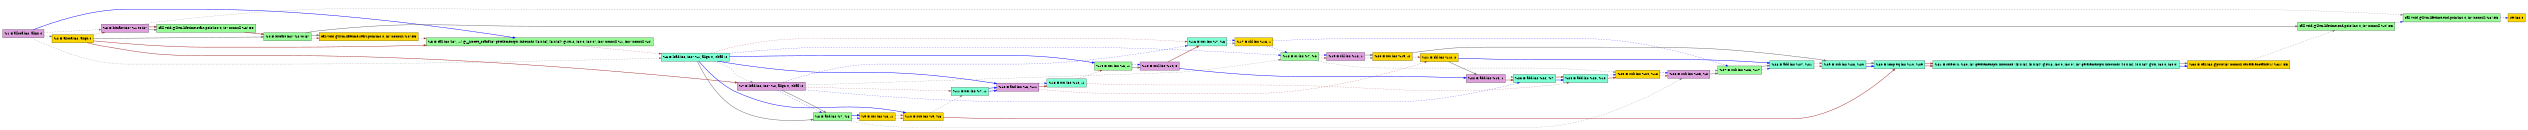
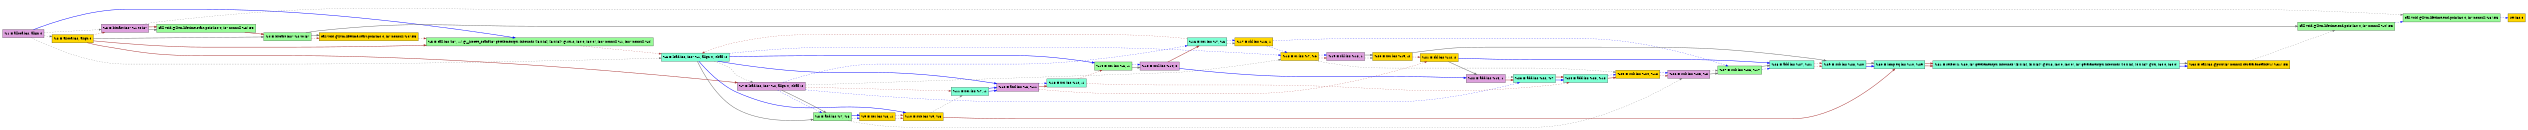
(947, 39) -> (945, 35)
(1300, 57) -> (1300, 57)
